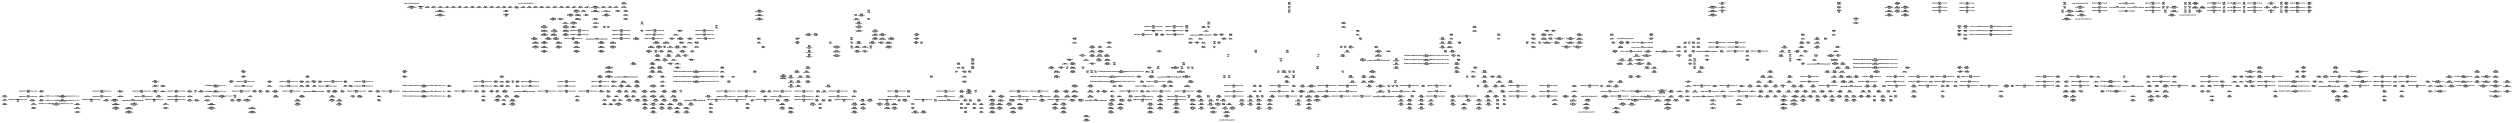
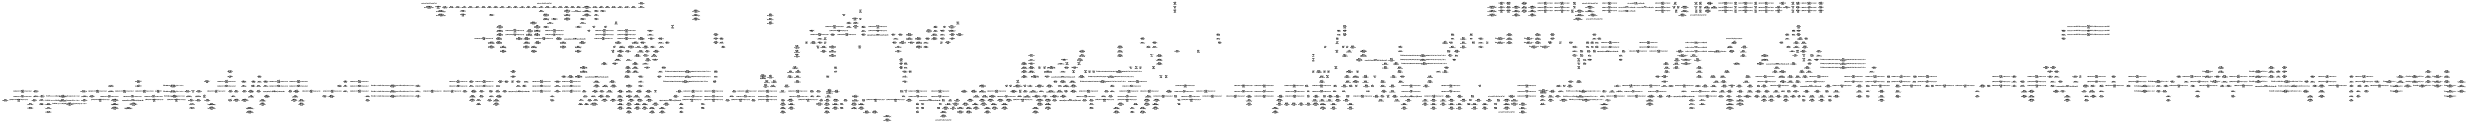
(129, 112) -> none
